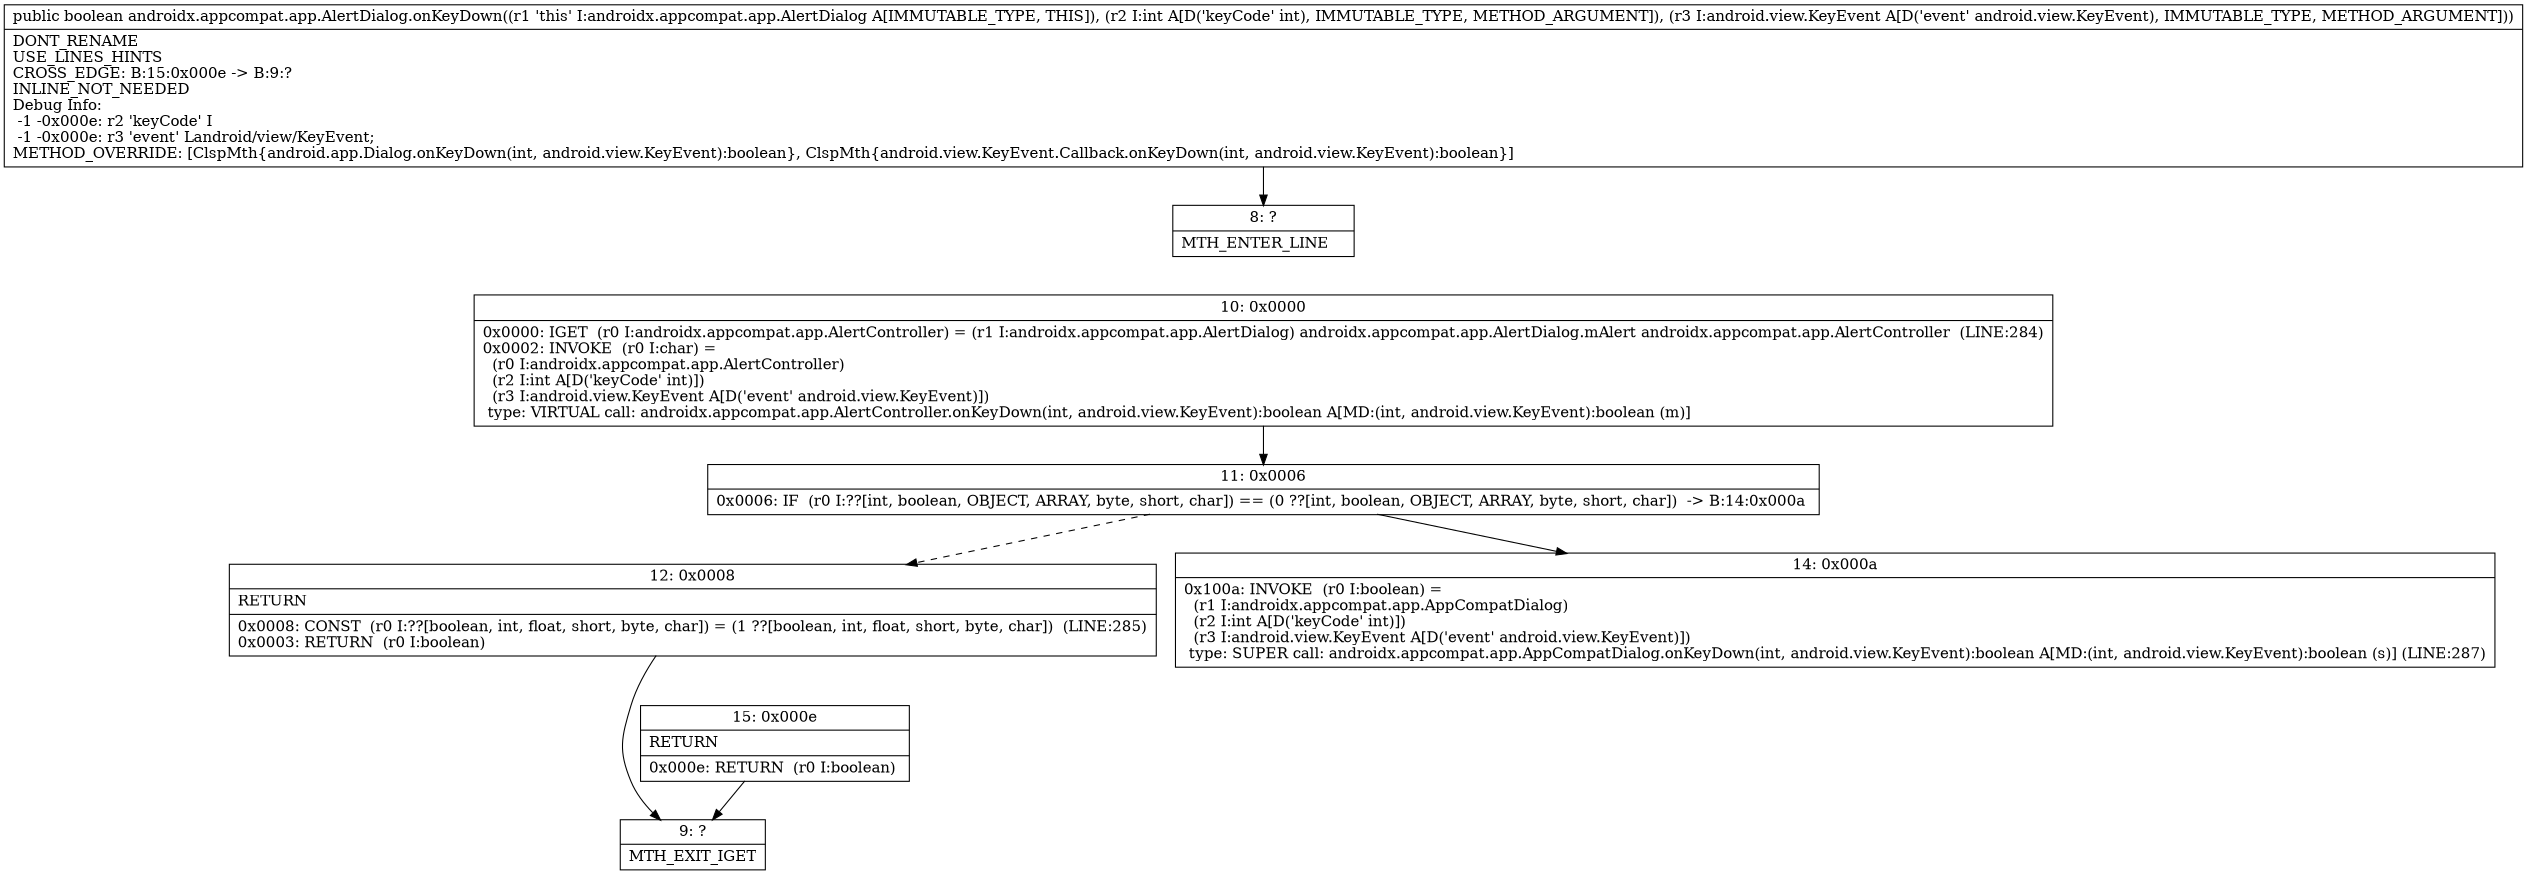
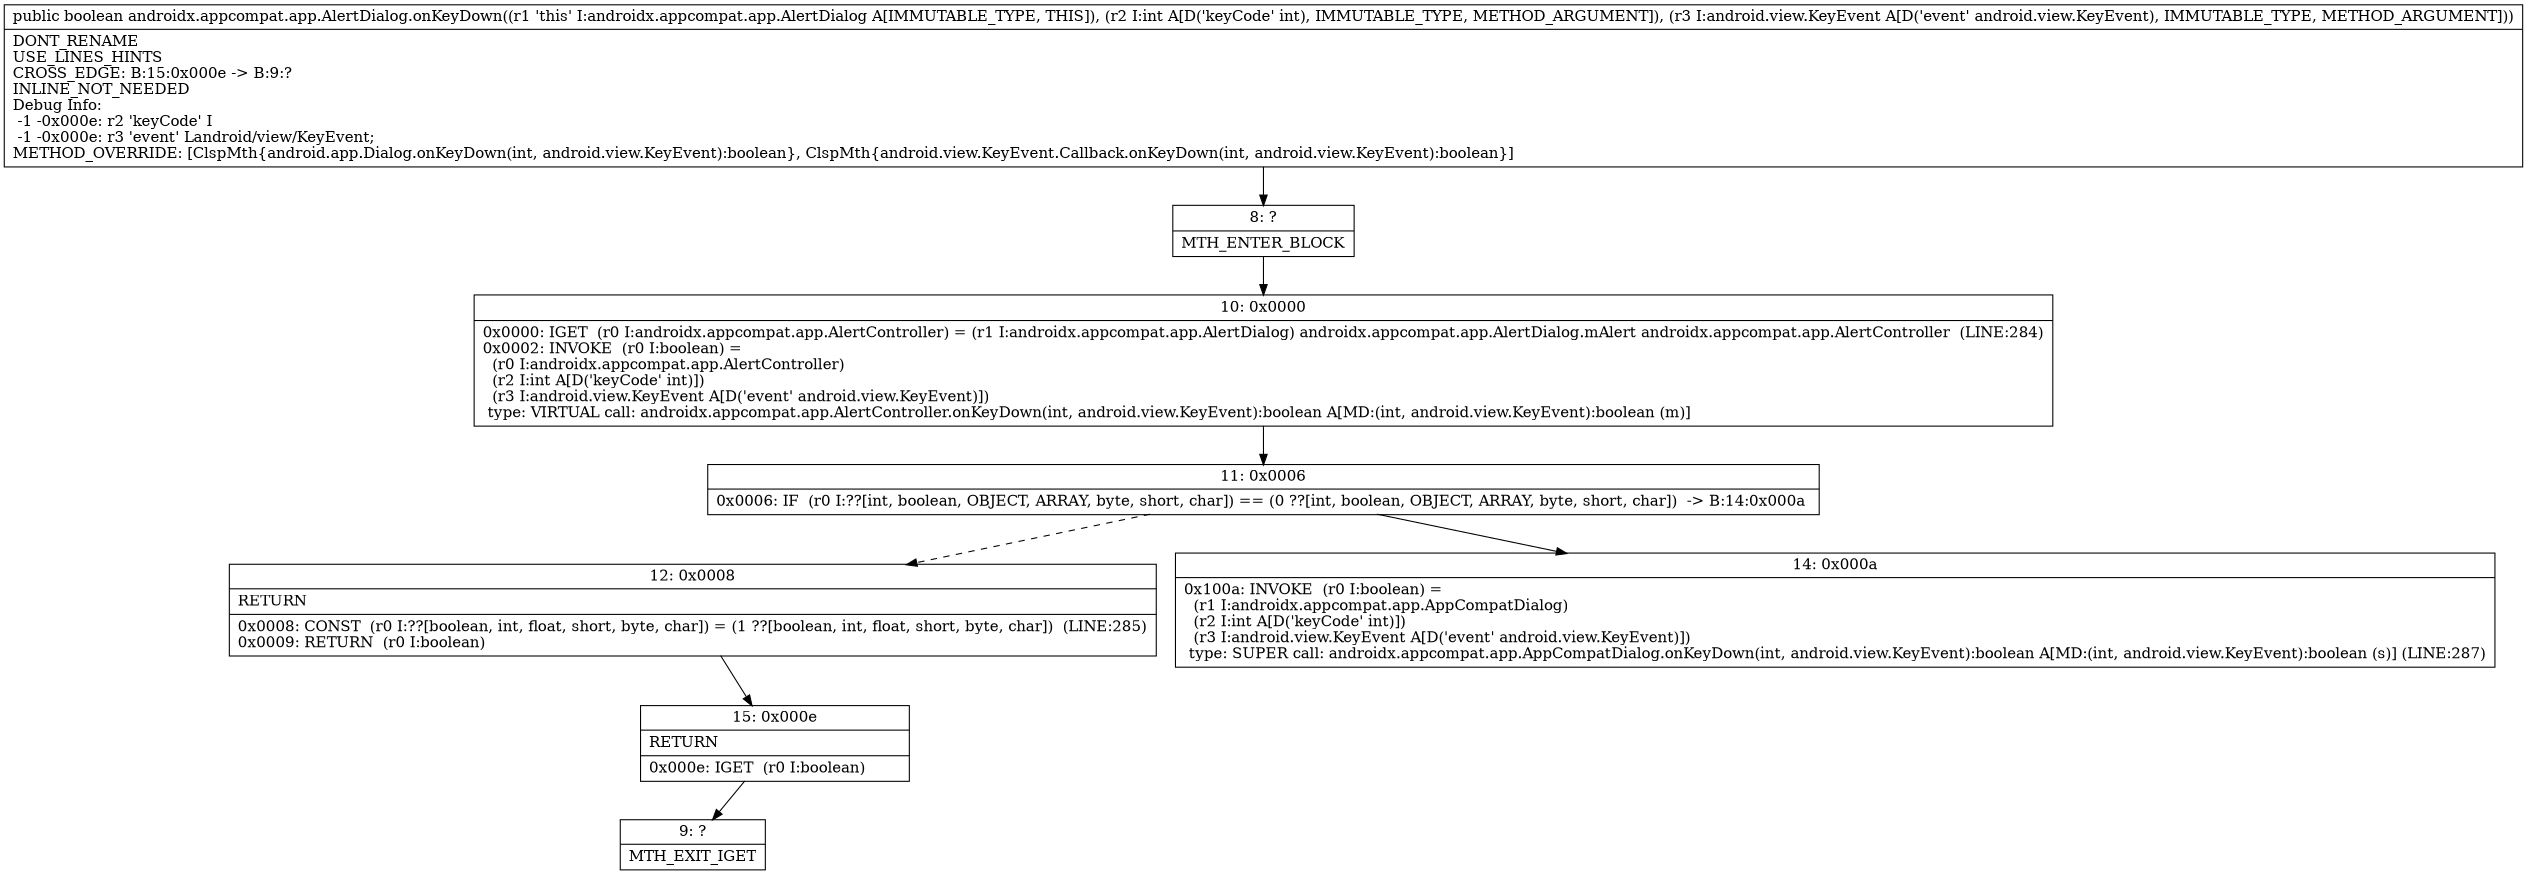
(1255, 243) -> (1263, 243)
none -> (1263, 270)
(602, 349) -> (615, 349)
(364, 643) -> (364, 643)
(623, 735) -> (733, 676)
(775, 768) -> (760, 768)
